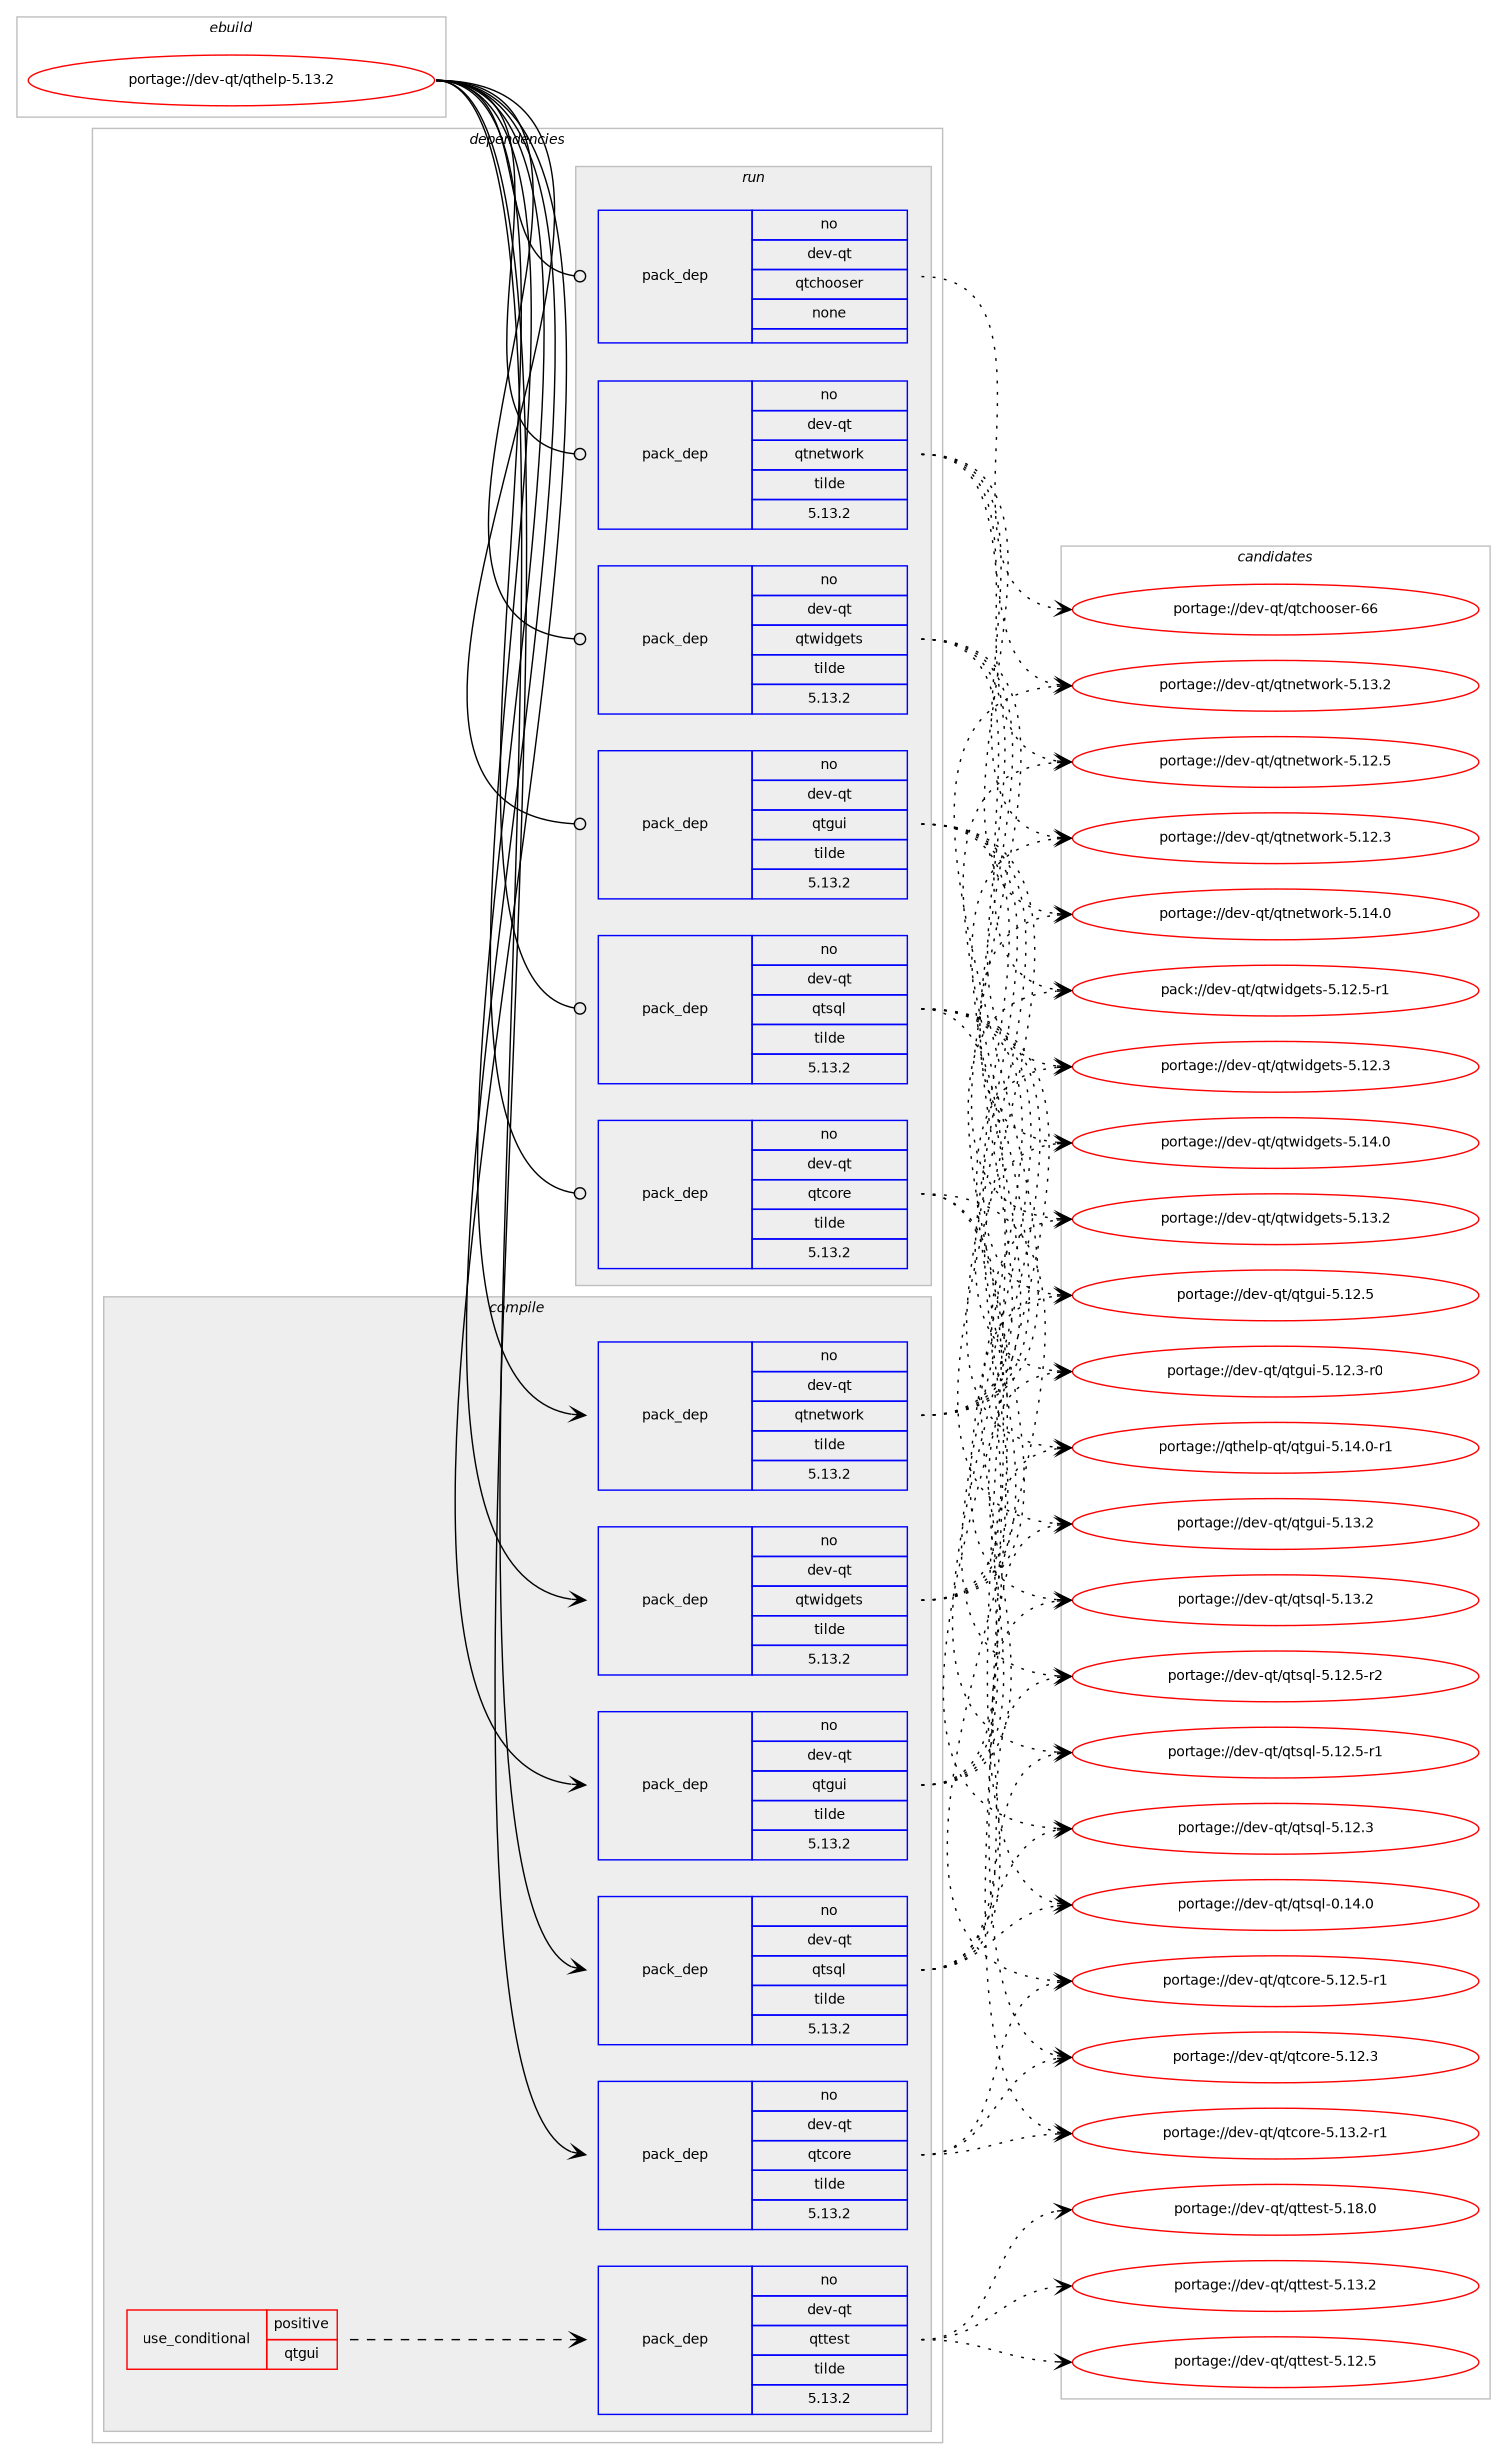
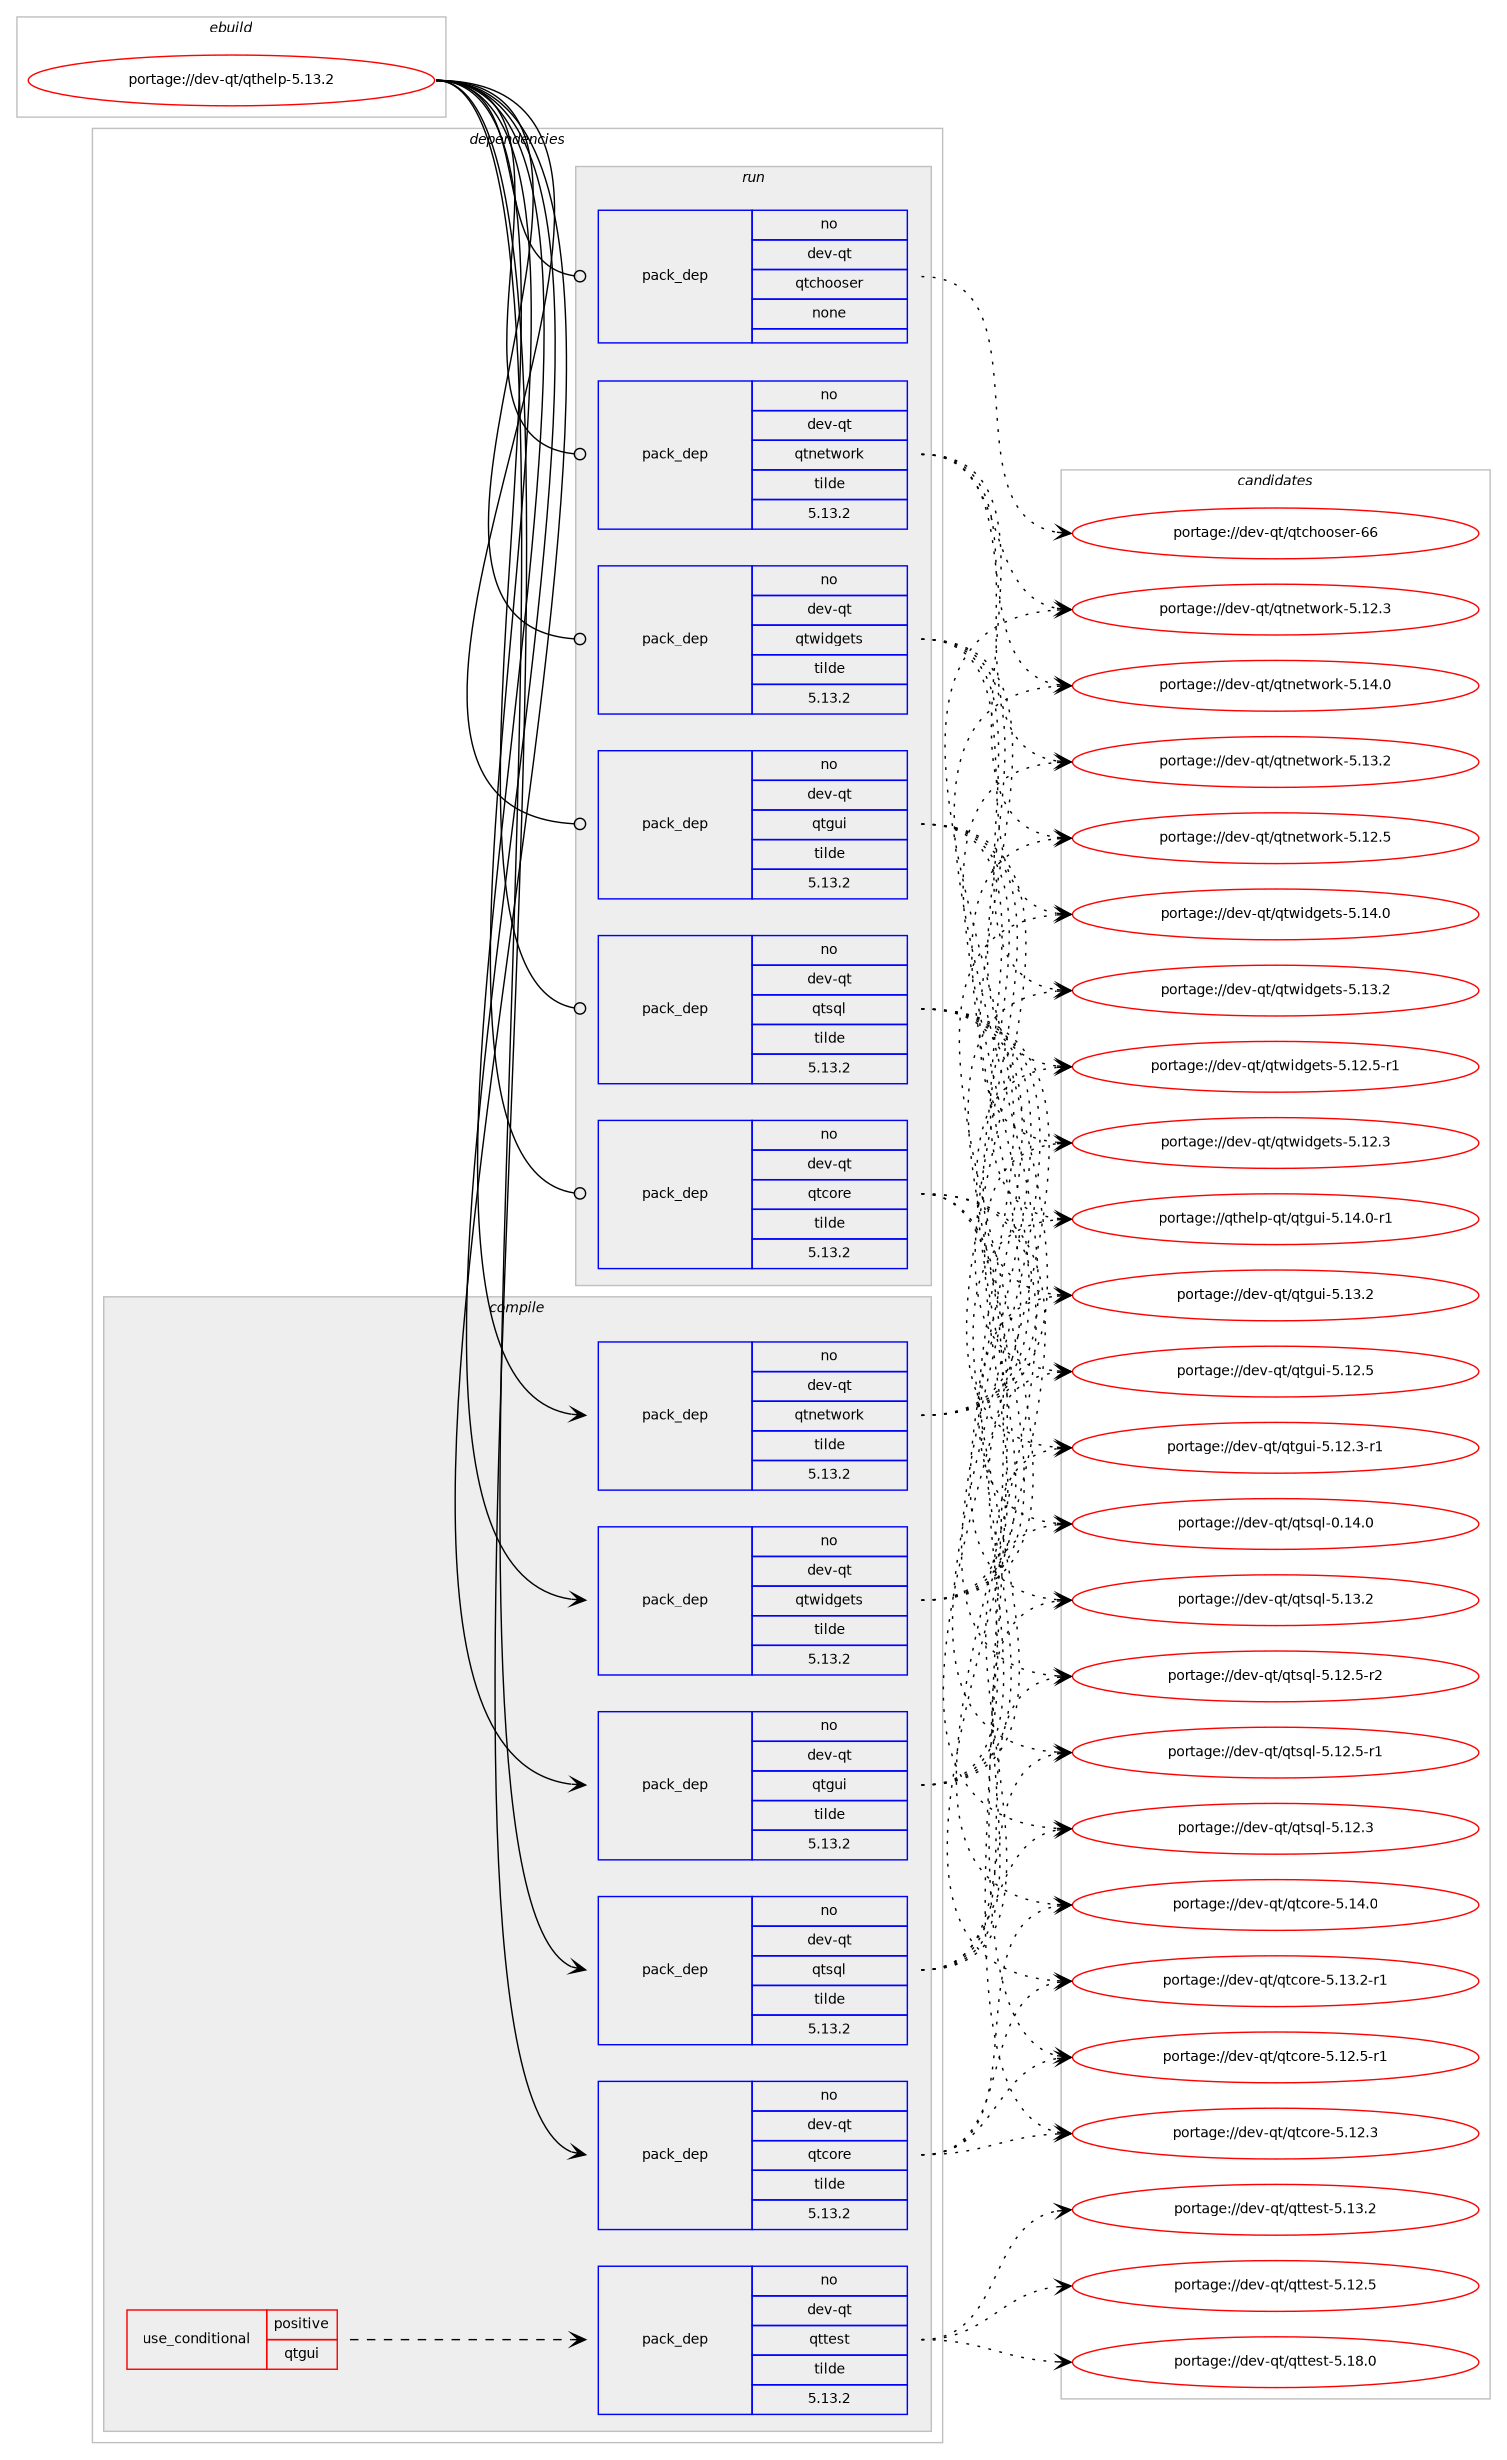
(1276, 991) -> (1276, 1067)
(1276, 1372) -> (1276, 1448)
none -> (1276, 1905)
